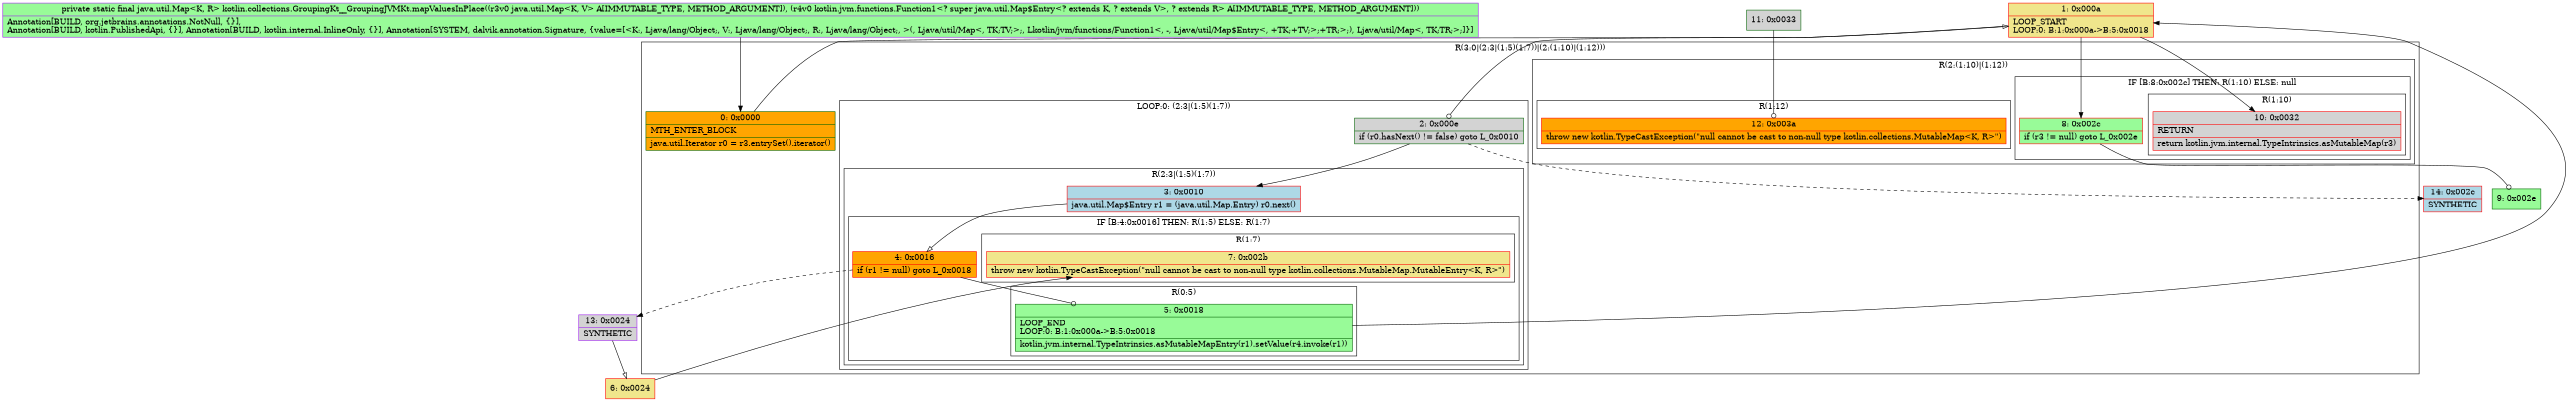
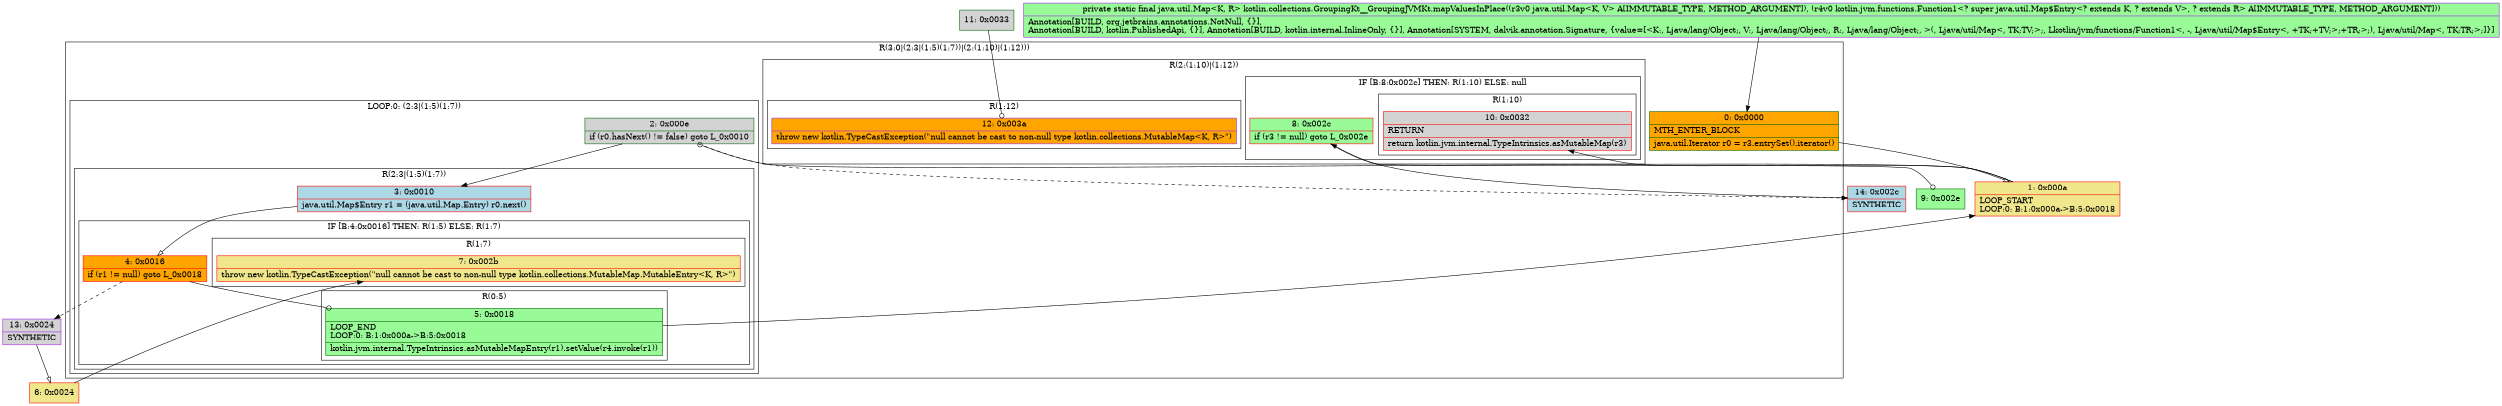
(2081, 73) -> (1589, 188)
(1774, 131) -> (1004, 131)
